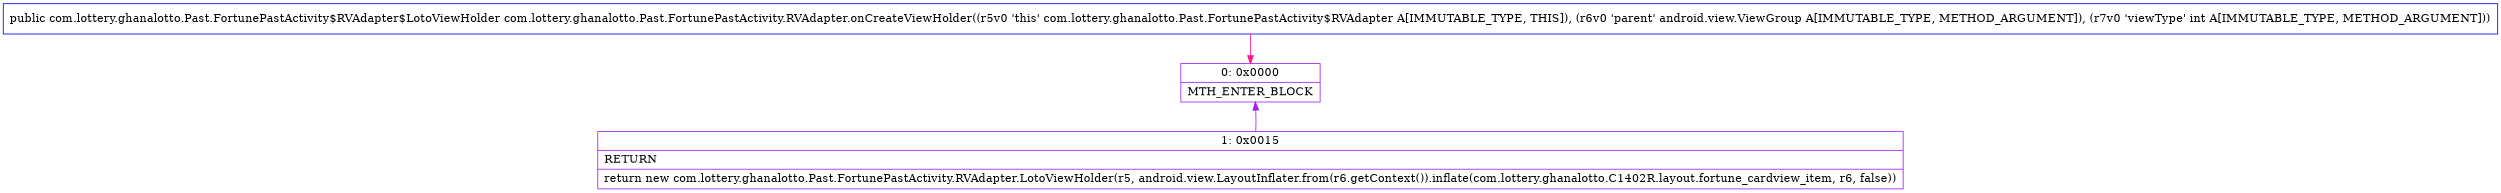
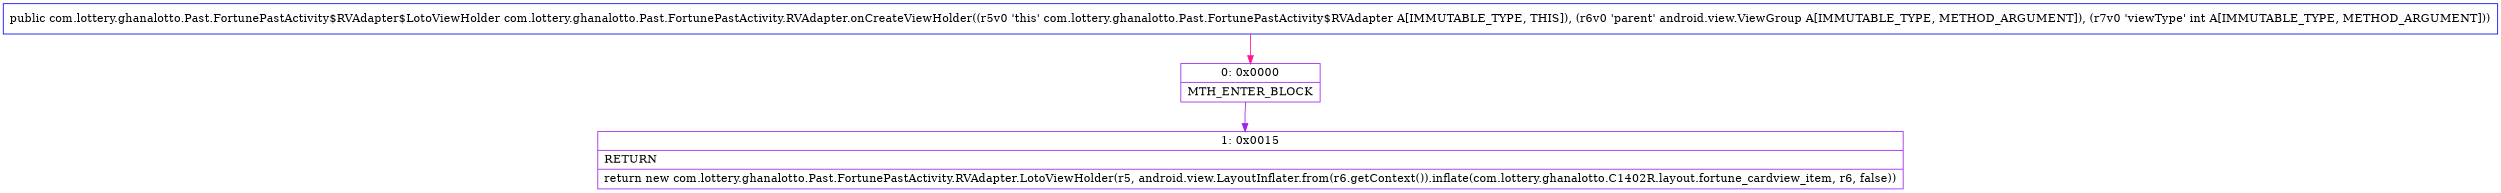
(1256, 121) -> (1245, 113)
